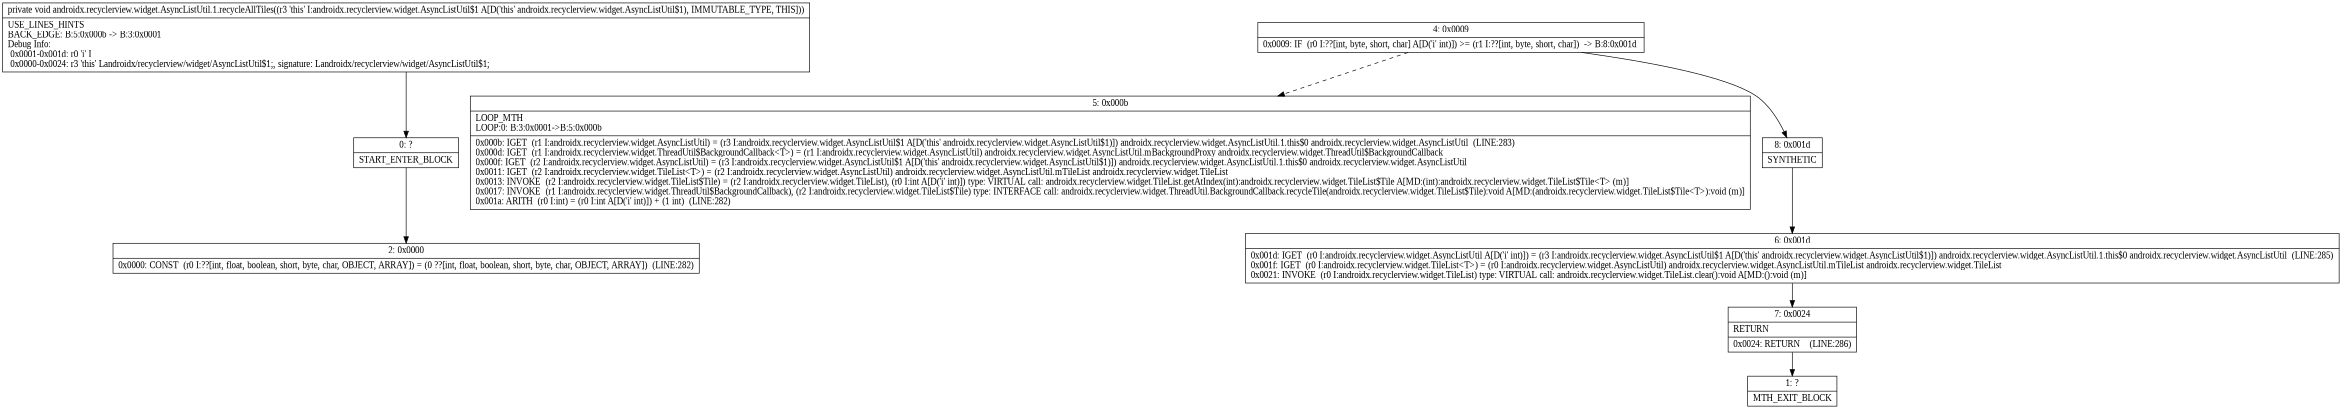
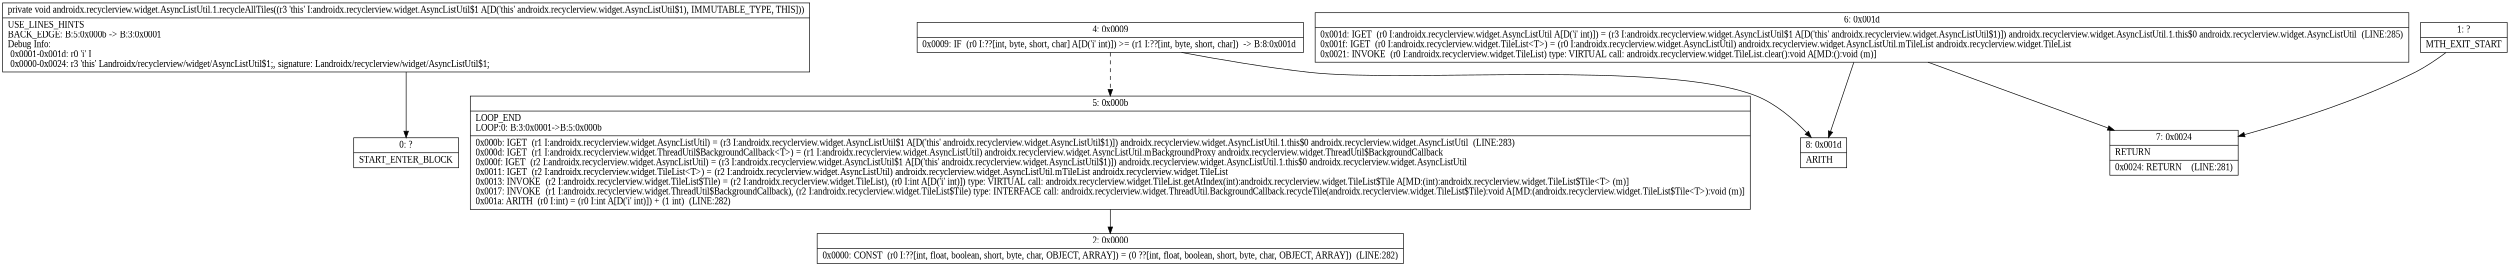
(499, 118) -> (498, 118)
(1792, 160) -> (1819, 160)
(1792, 197) -> (1842, 97)
(406, 202) -> (1110, 218)
(1792, 344) -> (2174, 167)
(1792, 361) -> (2349, 101)
(1792, 398) -> (2464, 45)
